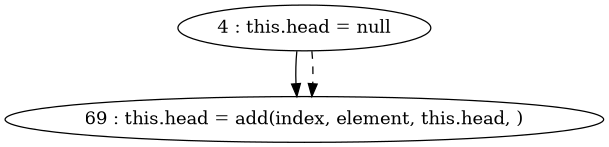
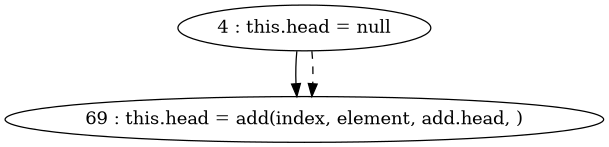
(304, 119) -> (304, 119)
